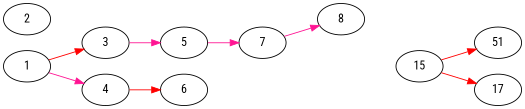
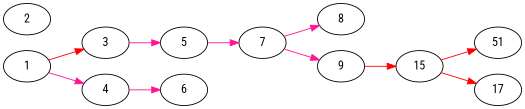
none -> (341, 66)
(141, 90) -> (141, 90)
